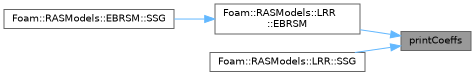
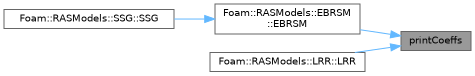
(89, 19) -> (89, 19)
(288, 19) -> (288, 19)
(288, 62) -> (288, 62)
